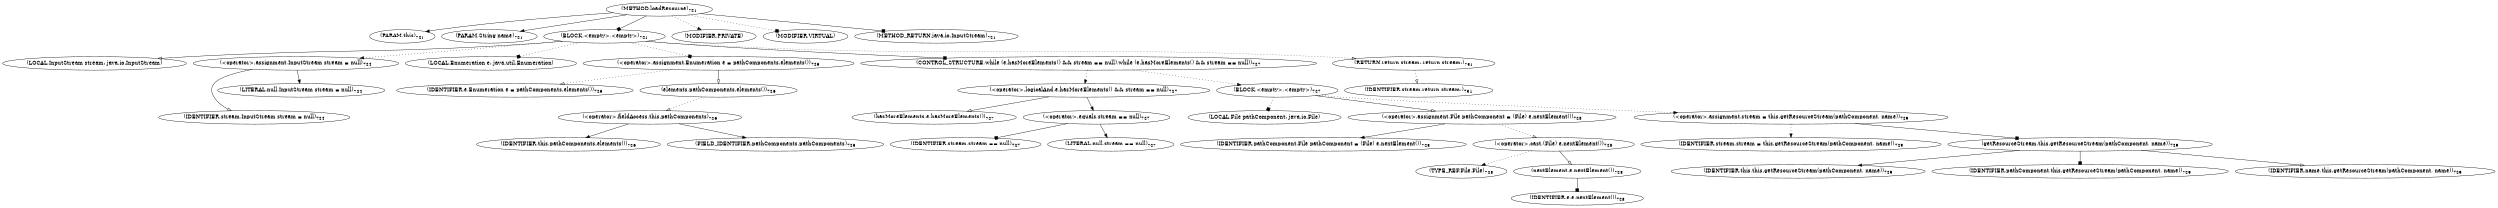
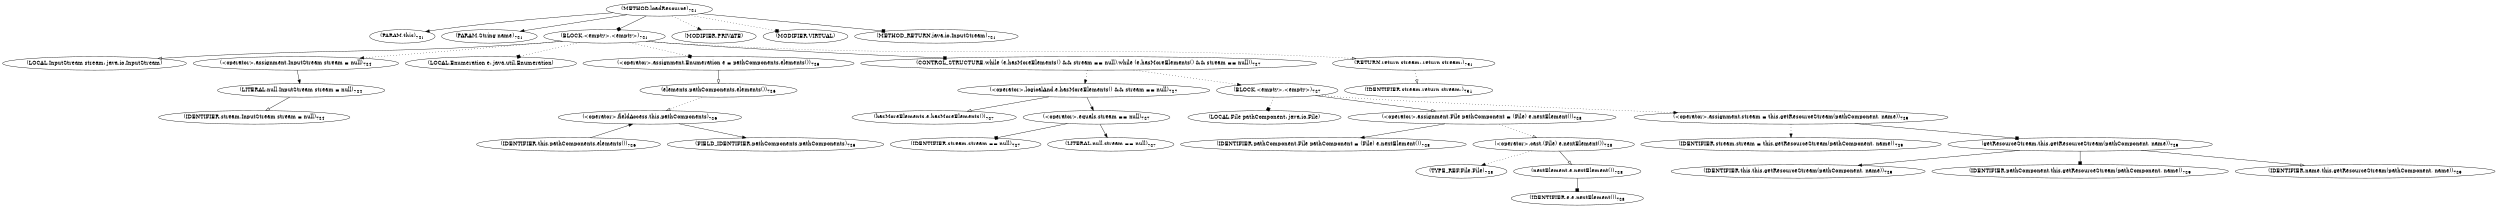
(217, 81) -> (279, 103)
(515, 90) -> none
(609, 130) -> (609, 132)
